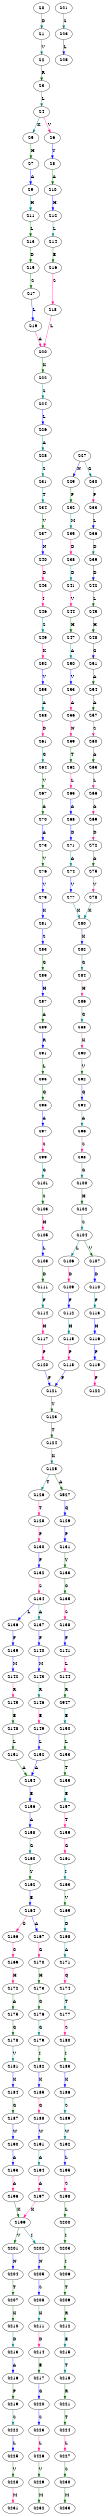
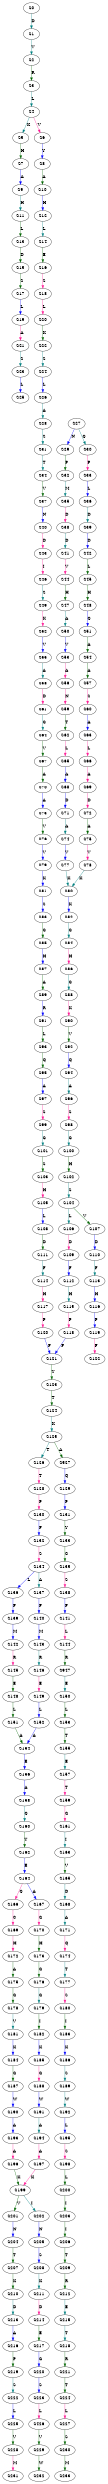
(38, 338) -> (20, 331)
(93, 753) -> (88, 721)
(41, 2495) -> (41, 2463)
